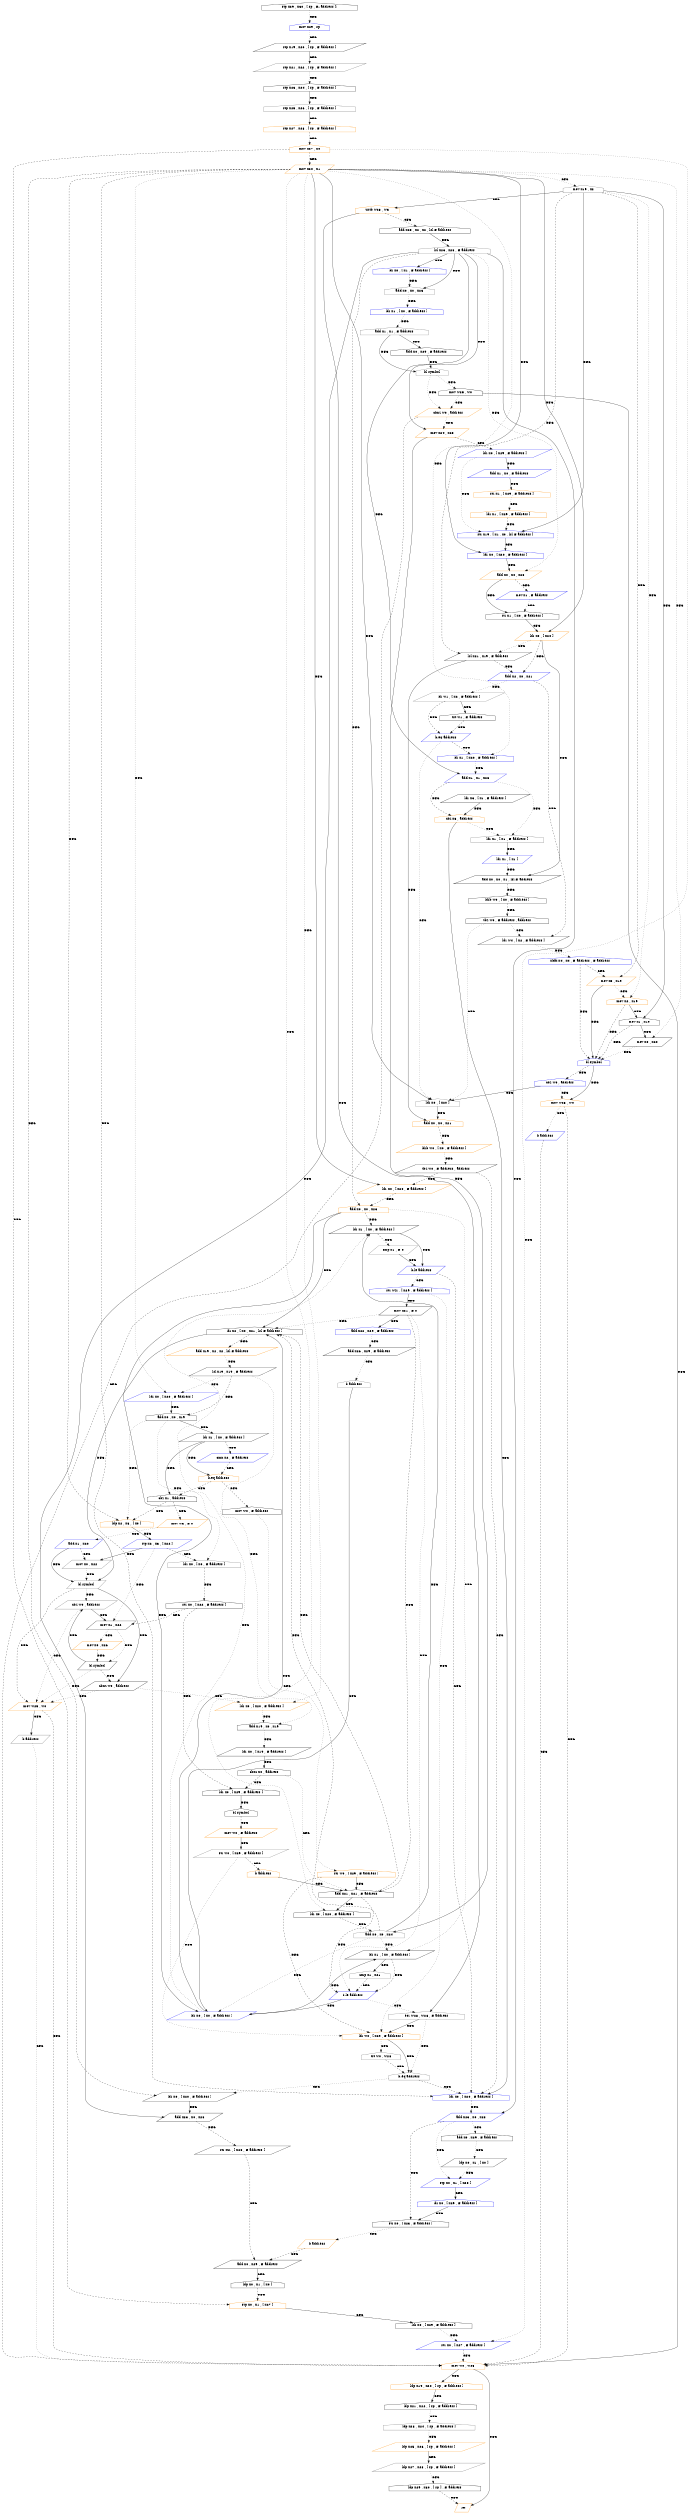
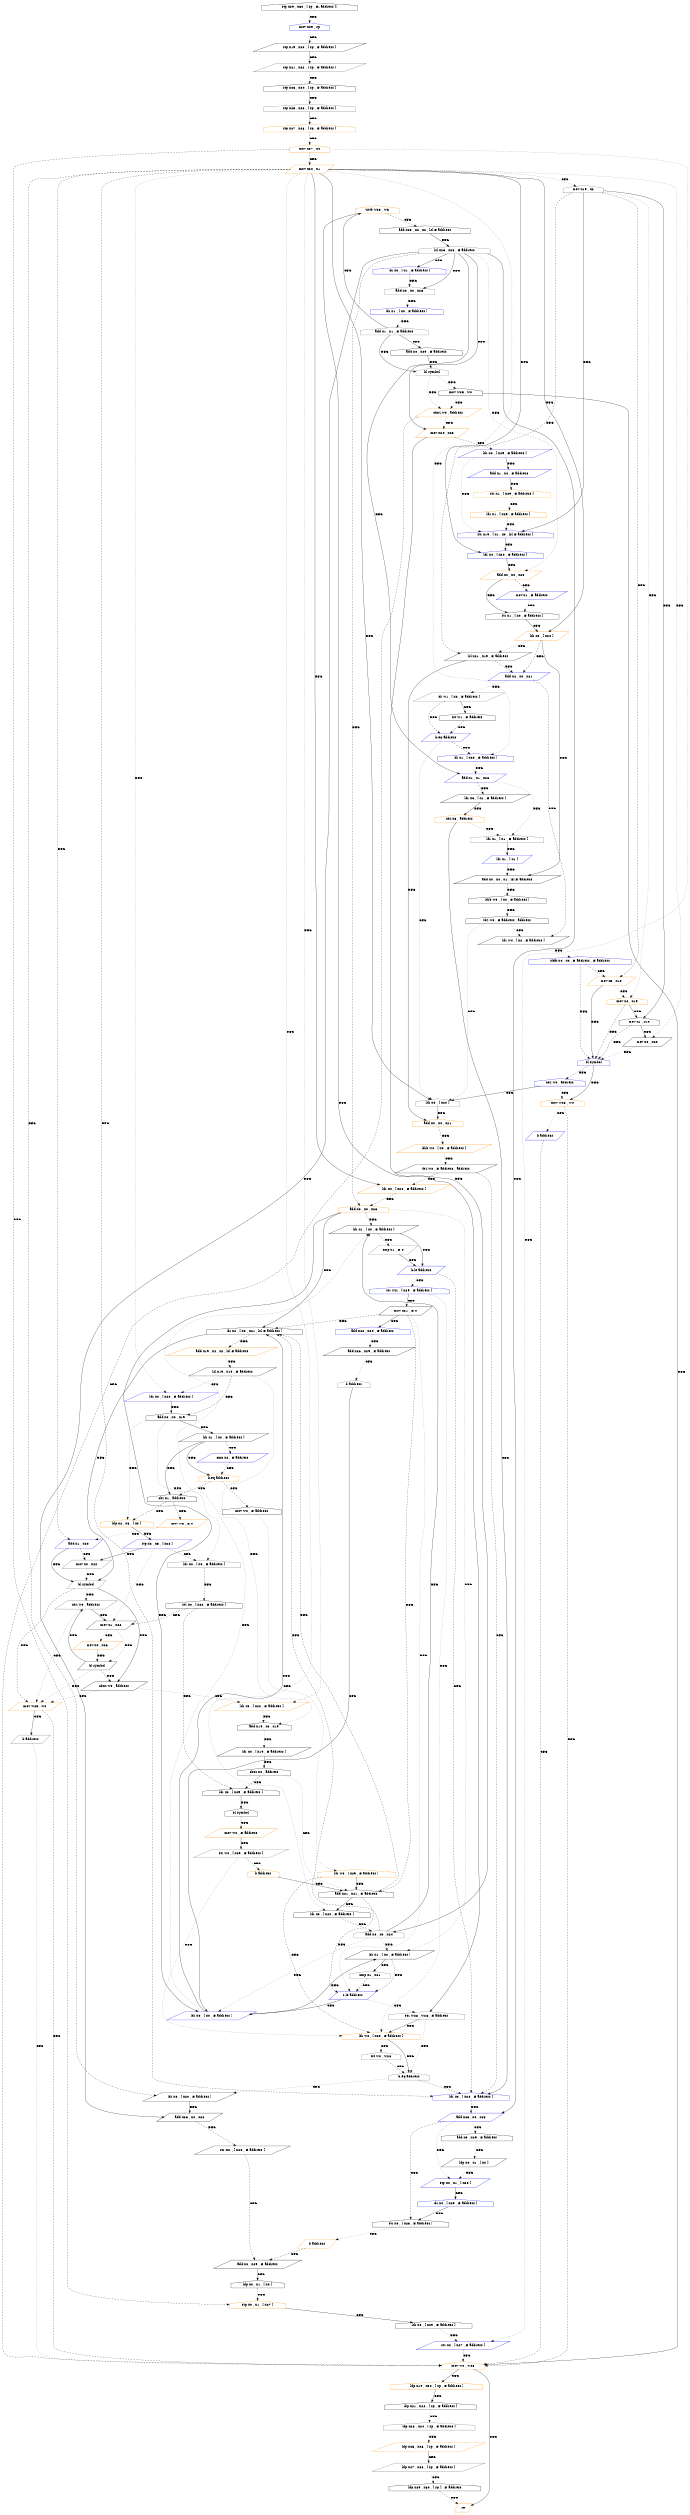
(480, 200) -> (344, 276)
(69, 752) -> (58, 747)
(431, 798) -> (480, 787)
(329, 1321) -> (329, 1321)
